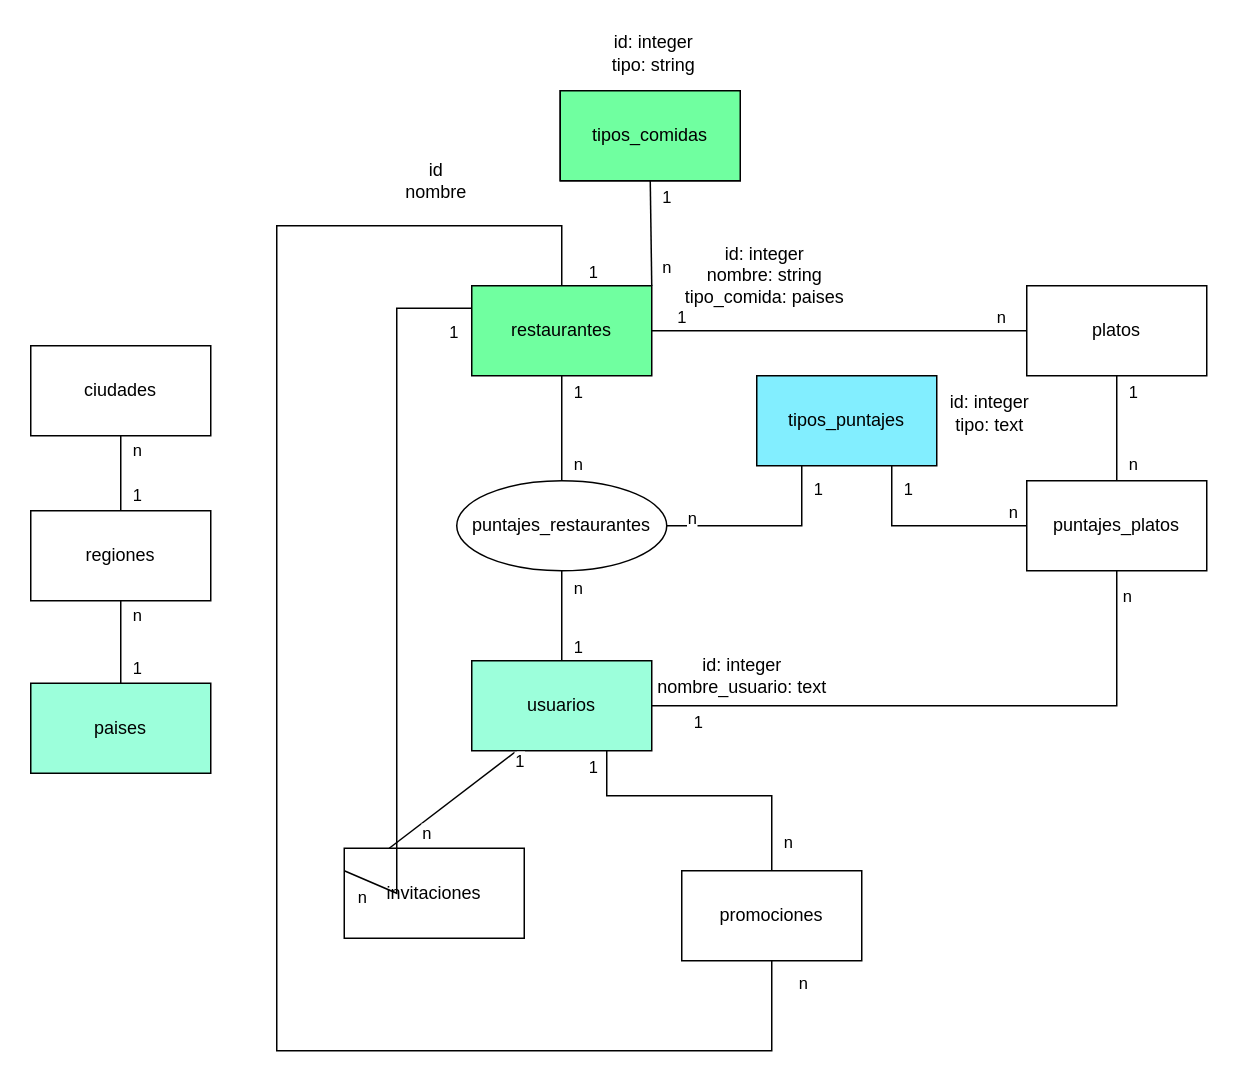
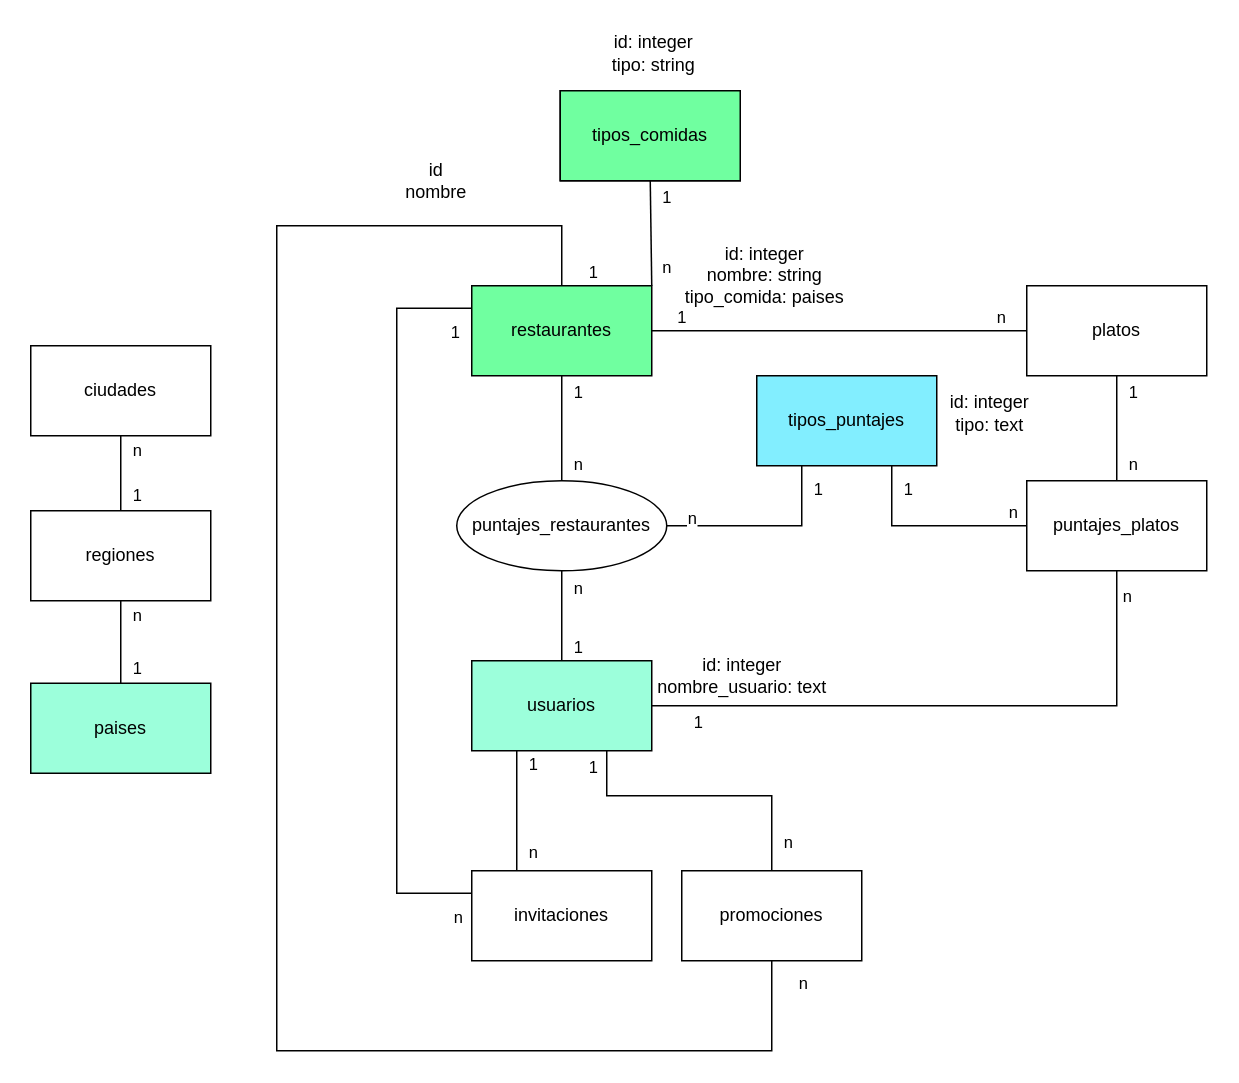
(434, 893) -> (562, 916)
